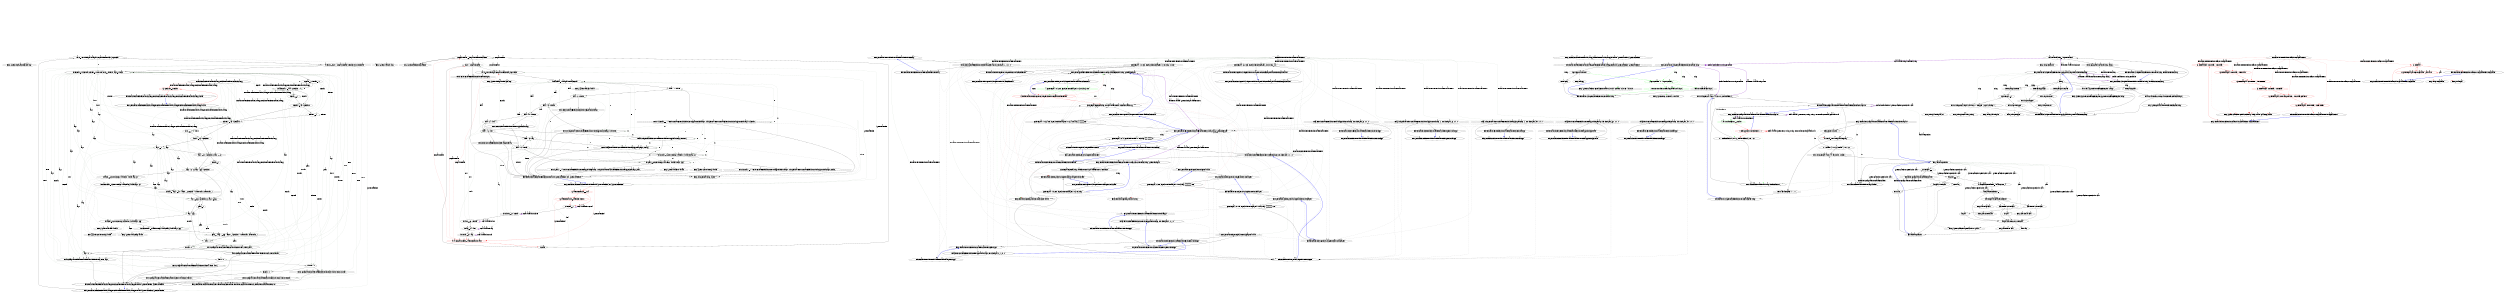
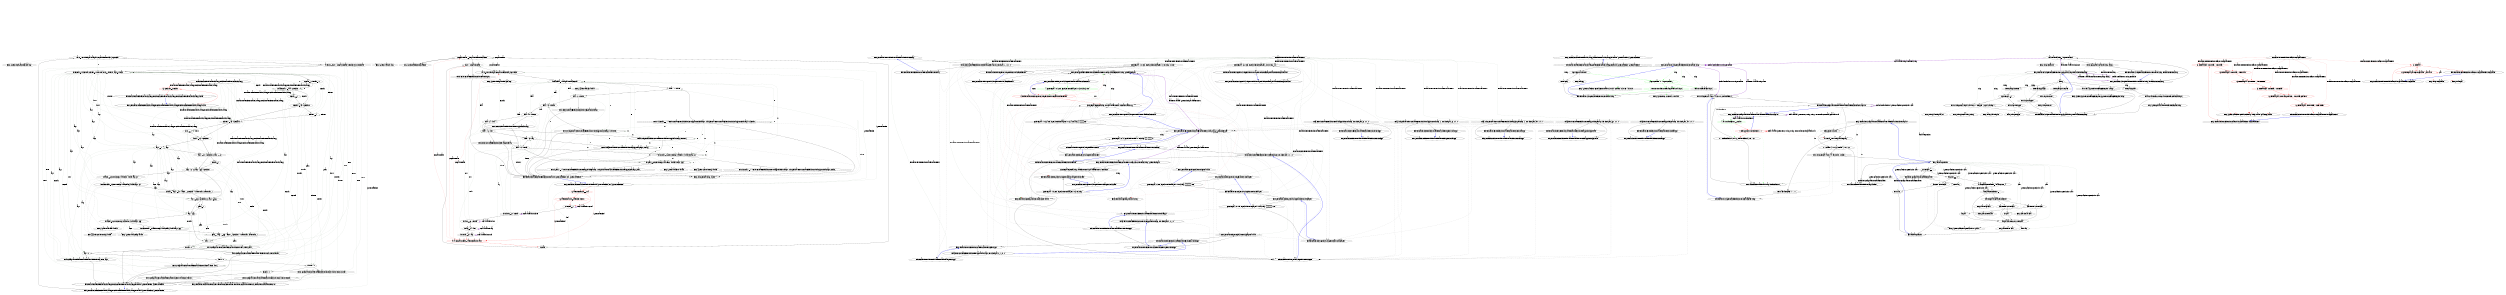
(1940, 185) -> (1940, 185)
